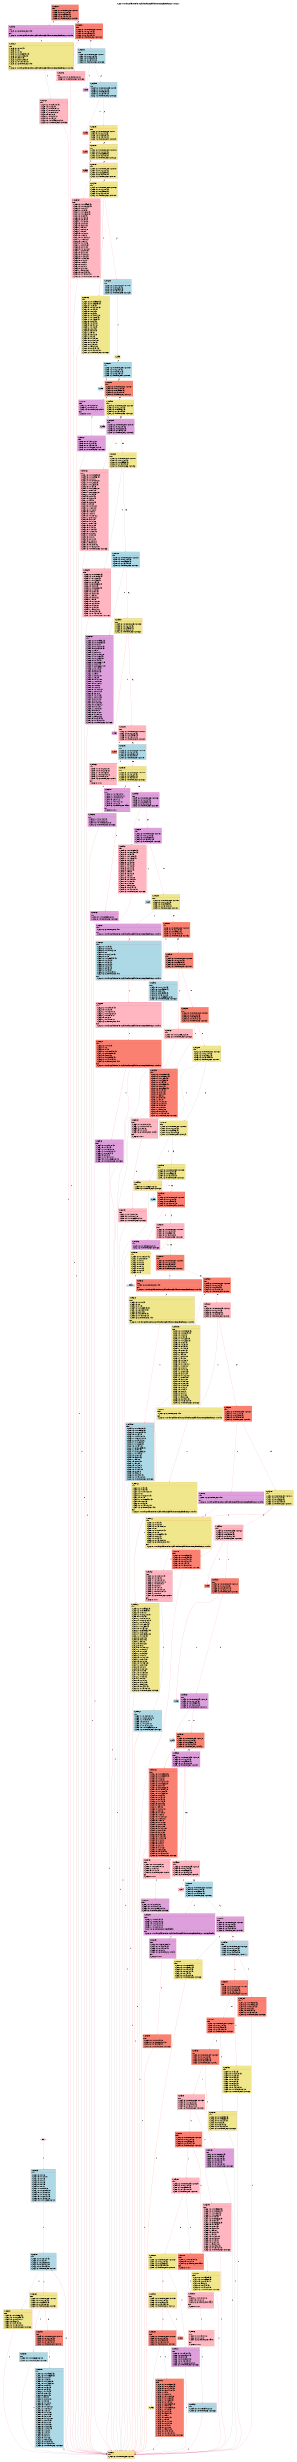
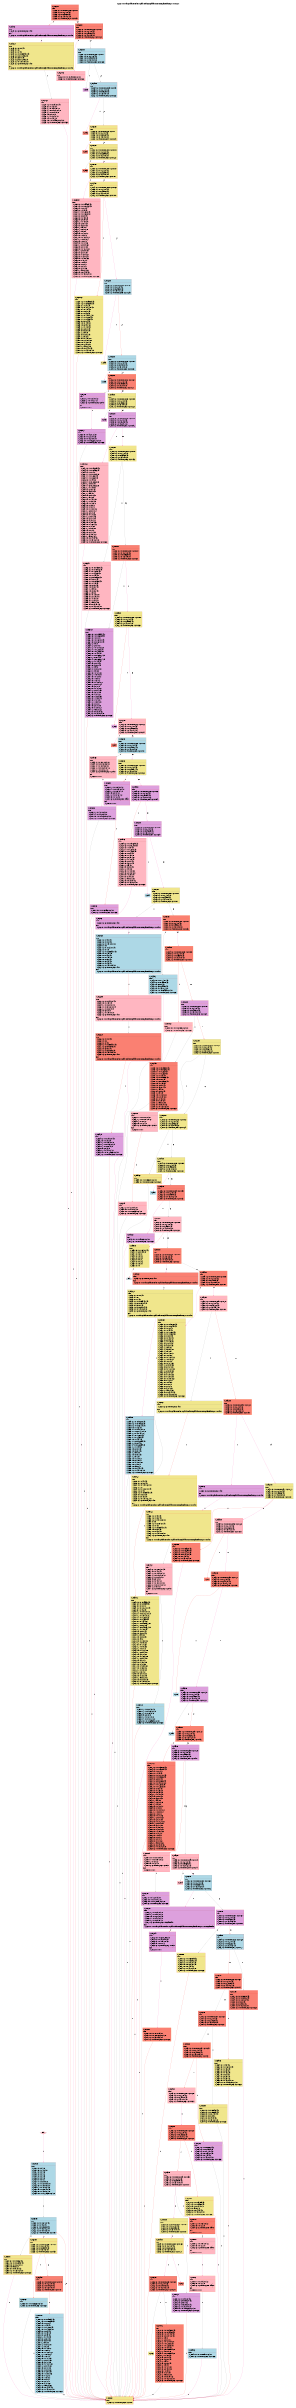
(118, 360) -> (120, 325)
(126, 560) -> (125, 553)
(195, 1015) -> (194, 1008)
(131, 1285) -> (129, 1279)
(217, 2228) -> none
